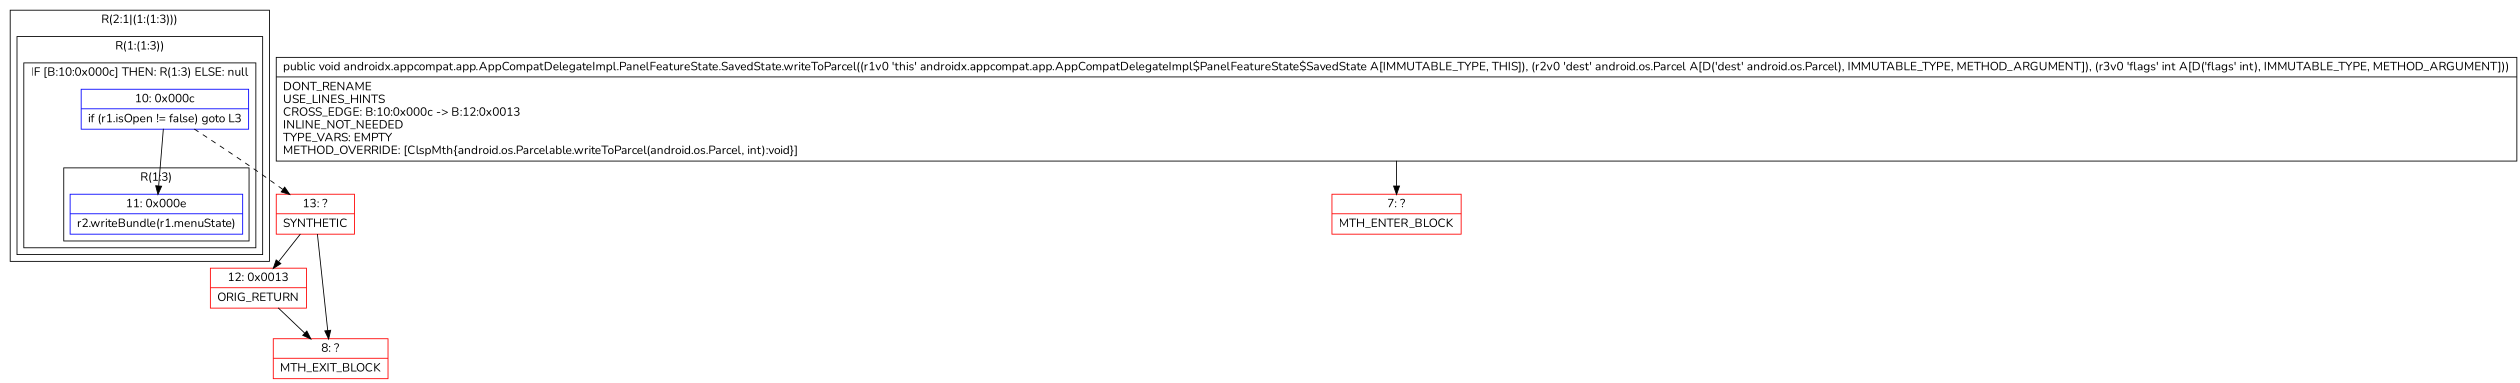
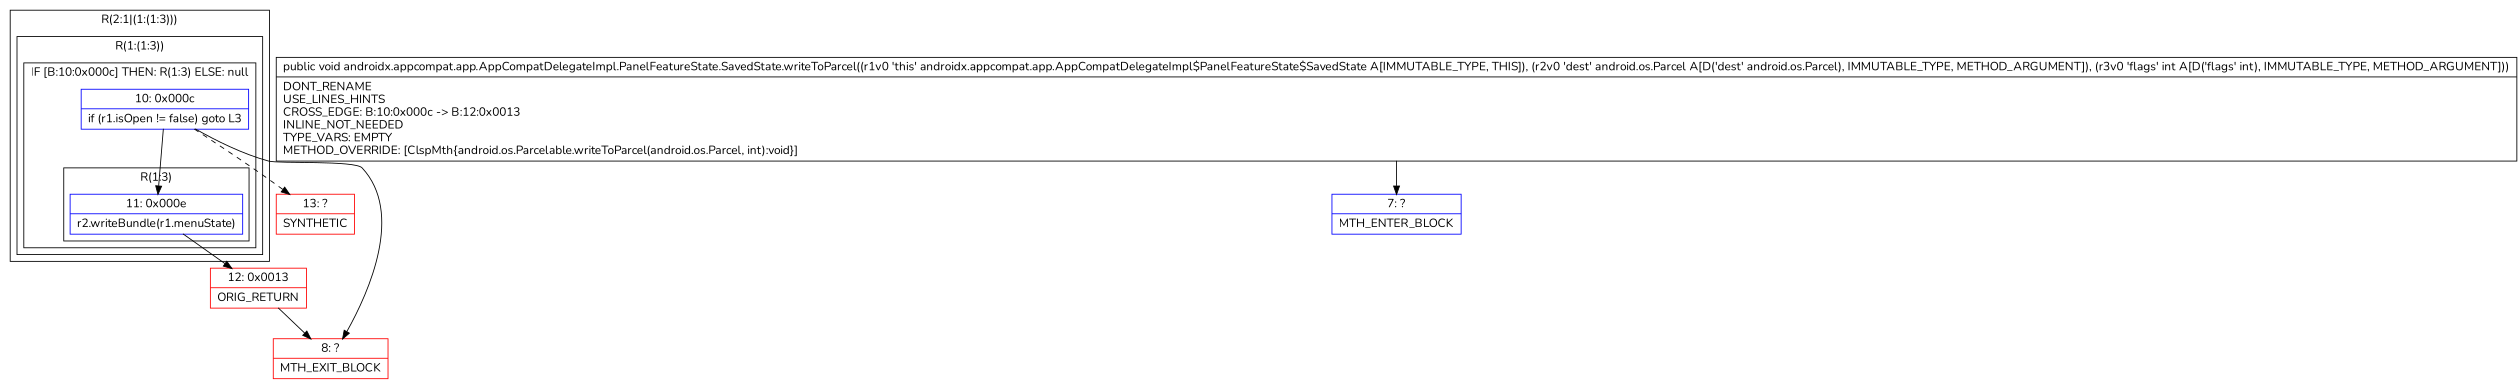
(1397, 214) -> (1397, 214)
(289, 248) -> (204, 249)
(323, 282) -> (362, 168)
